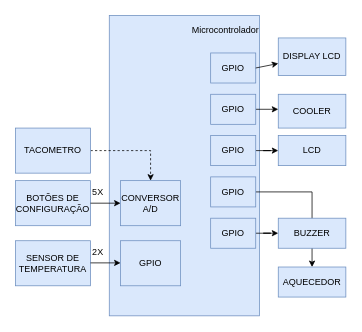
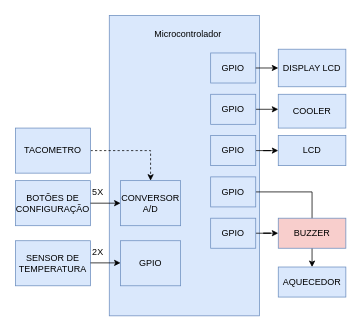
(225, 30) -> (188, 34)
(312, 57) -> (312, 68)
(312, 233) -> (312, 233)
